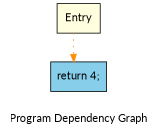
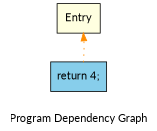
(73, 44) -> (84, 52)
